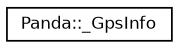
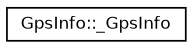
(89, 24) -> (96, 24)
